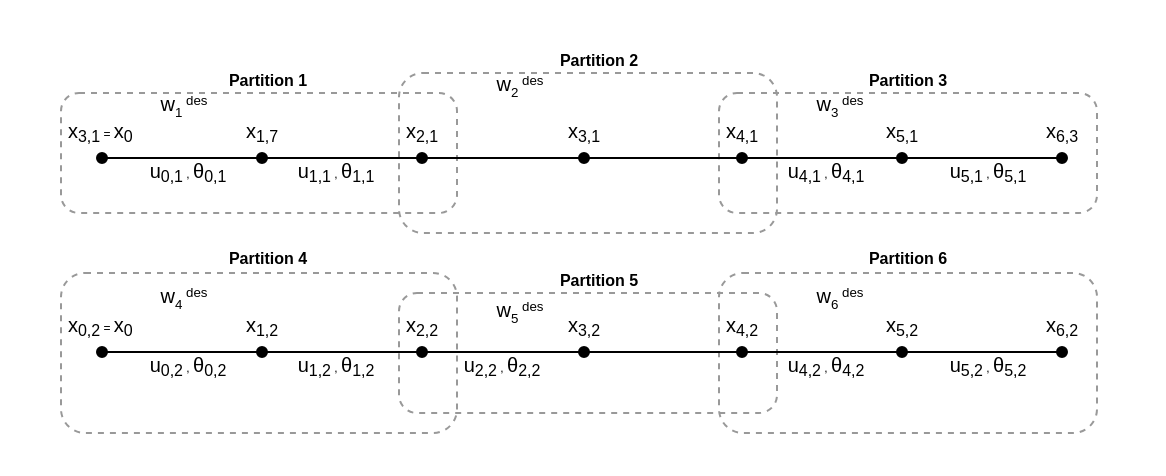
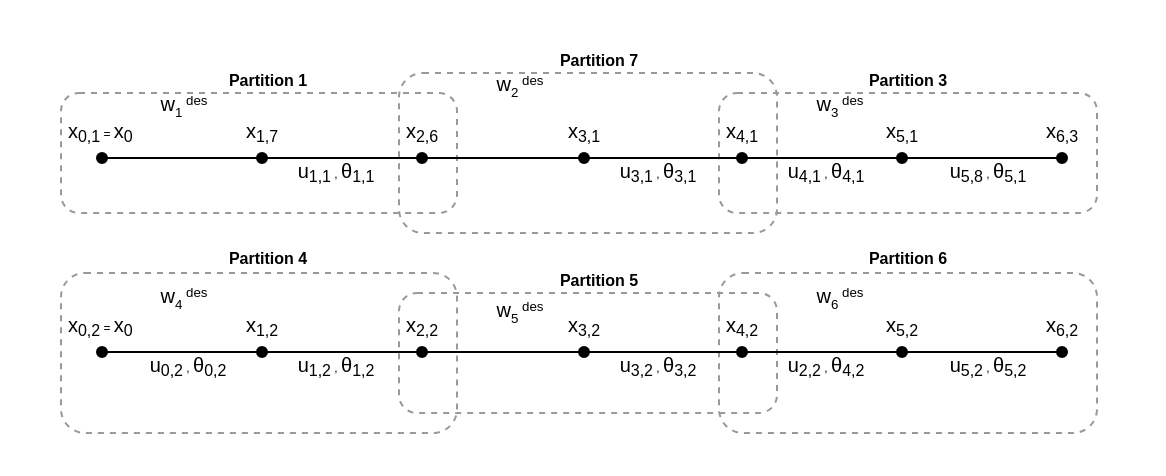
(600, 61) -> (600, 61)
(103, 133) -> (103, 133)
(423, 133) -> (423, 133)
(189, 173) -> none
none -> (659, 173)
(989, 173) -> (989, 173)
(504, 367) -> none
none -> (659, 367)
(827, 367) -> (827, 367)
